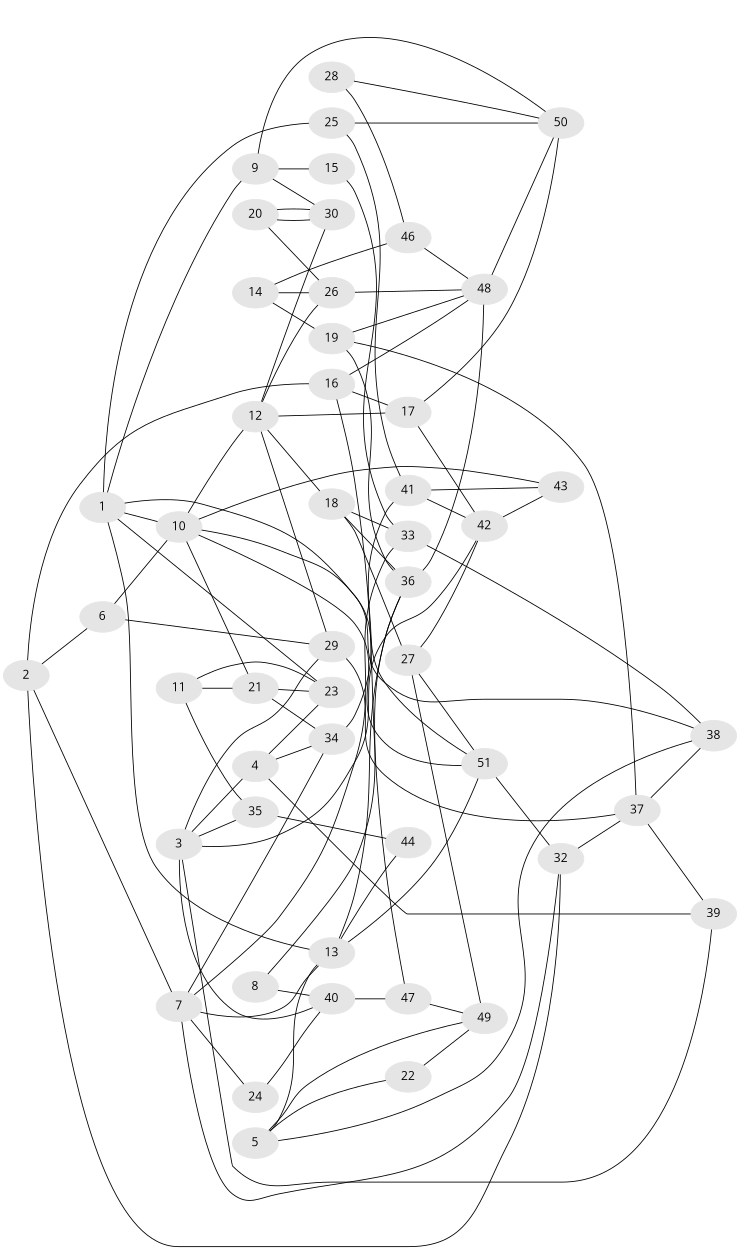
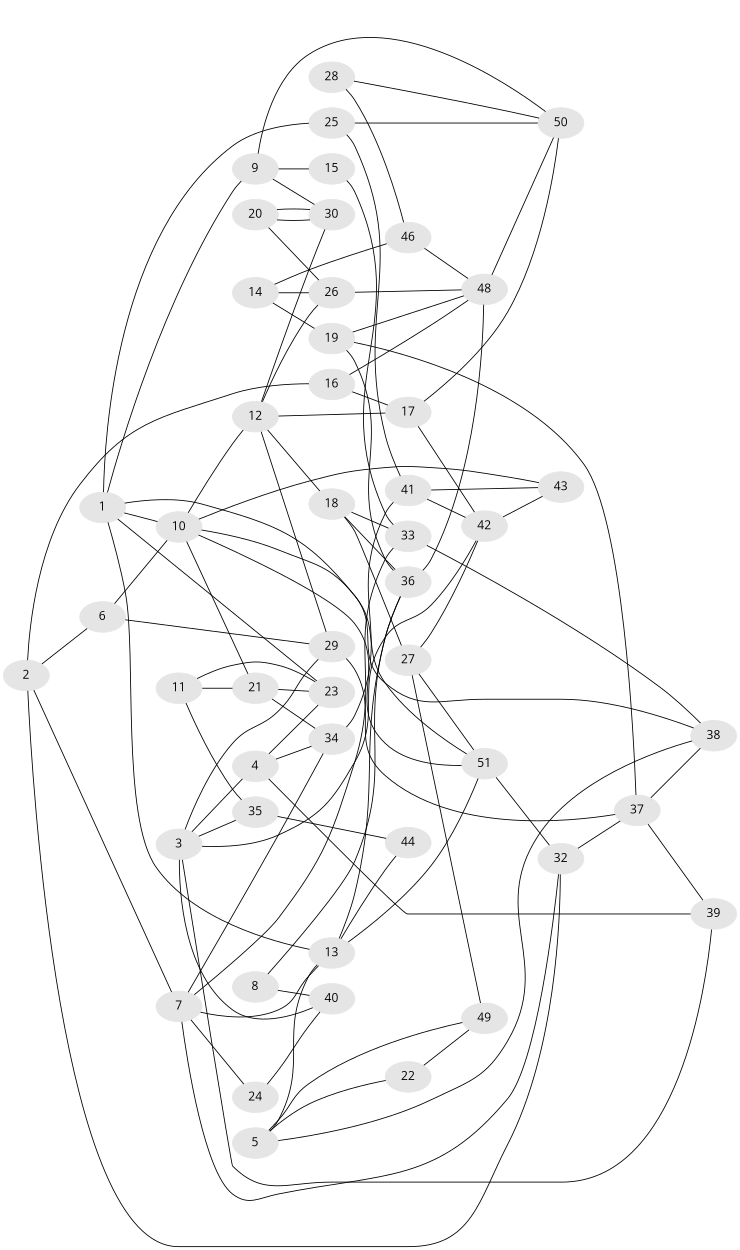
(408, 999) -> none
